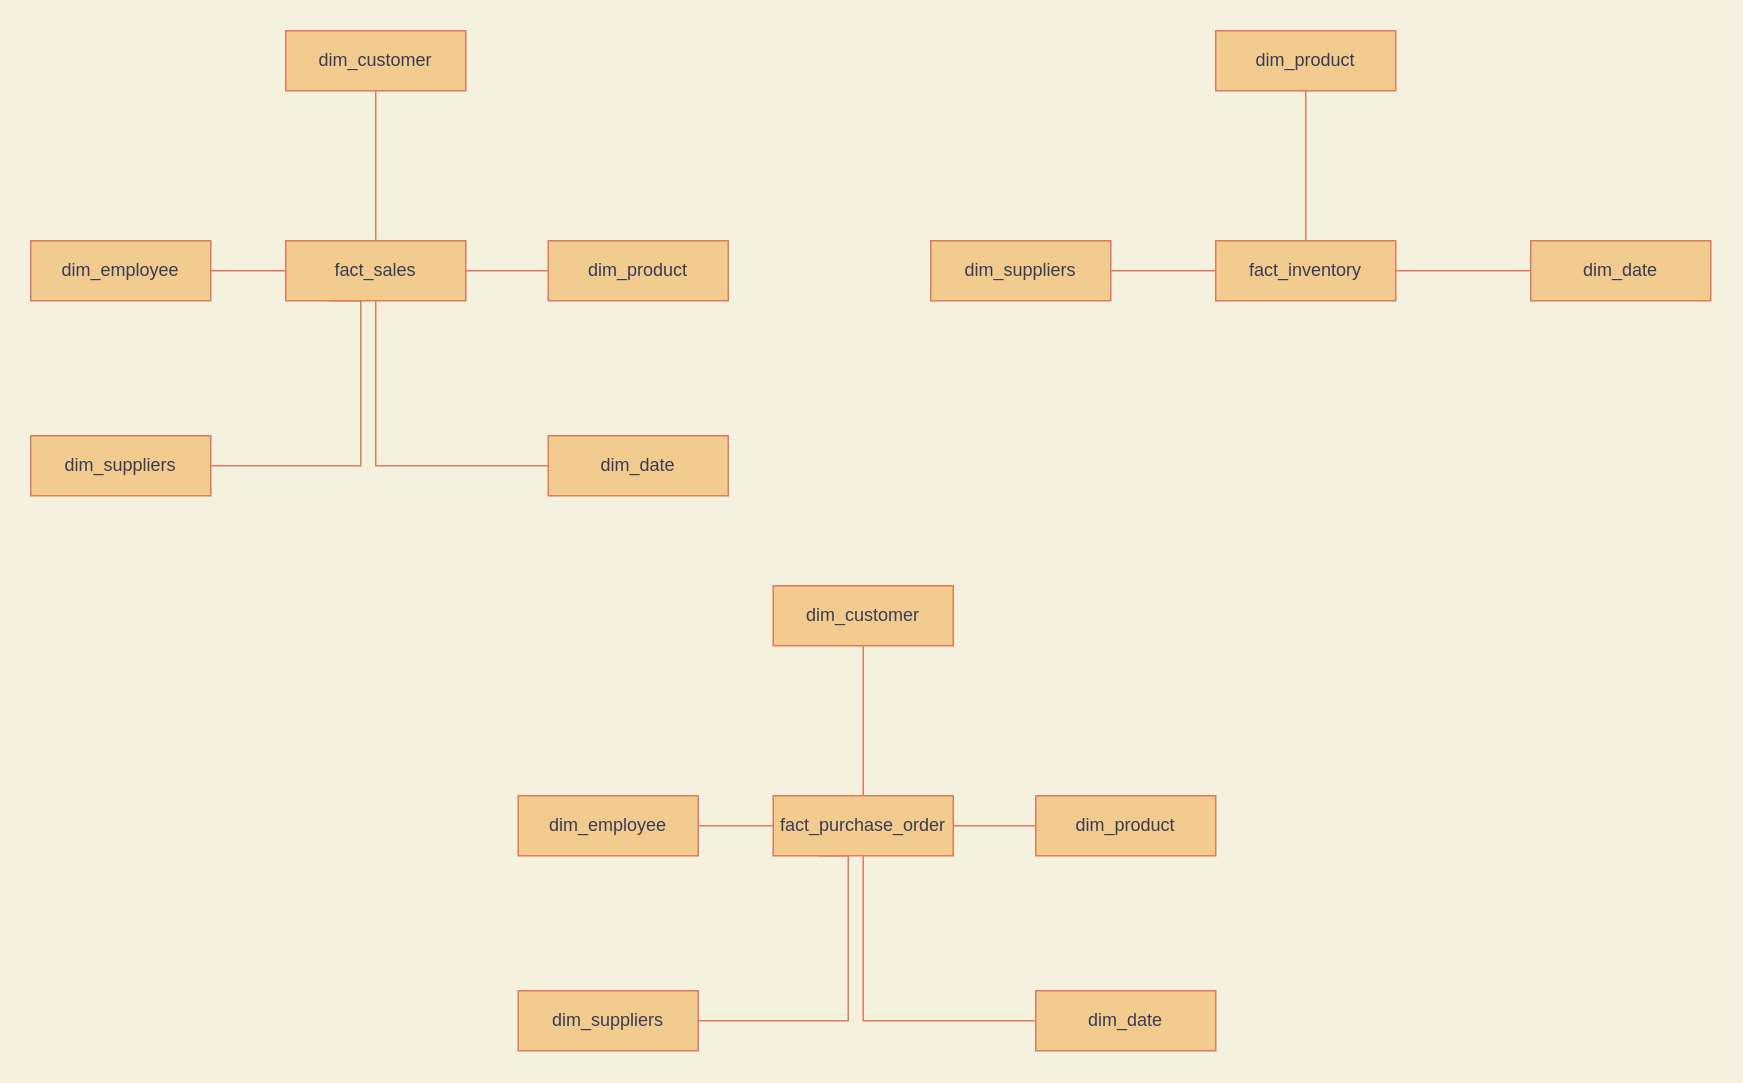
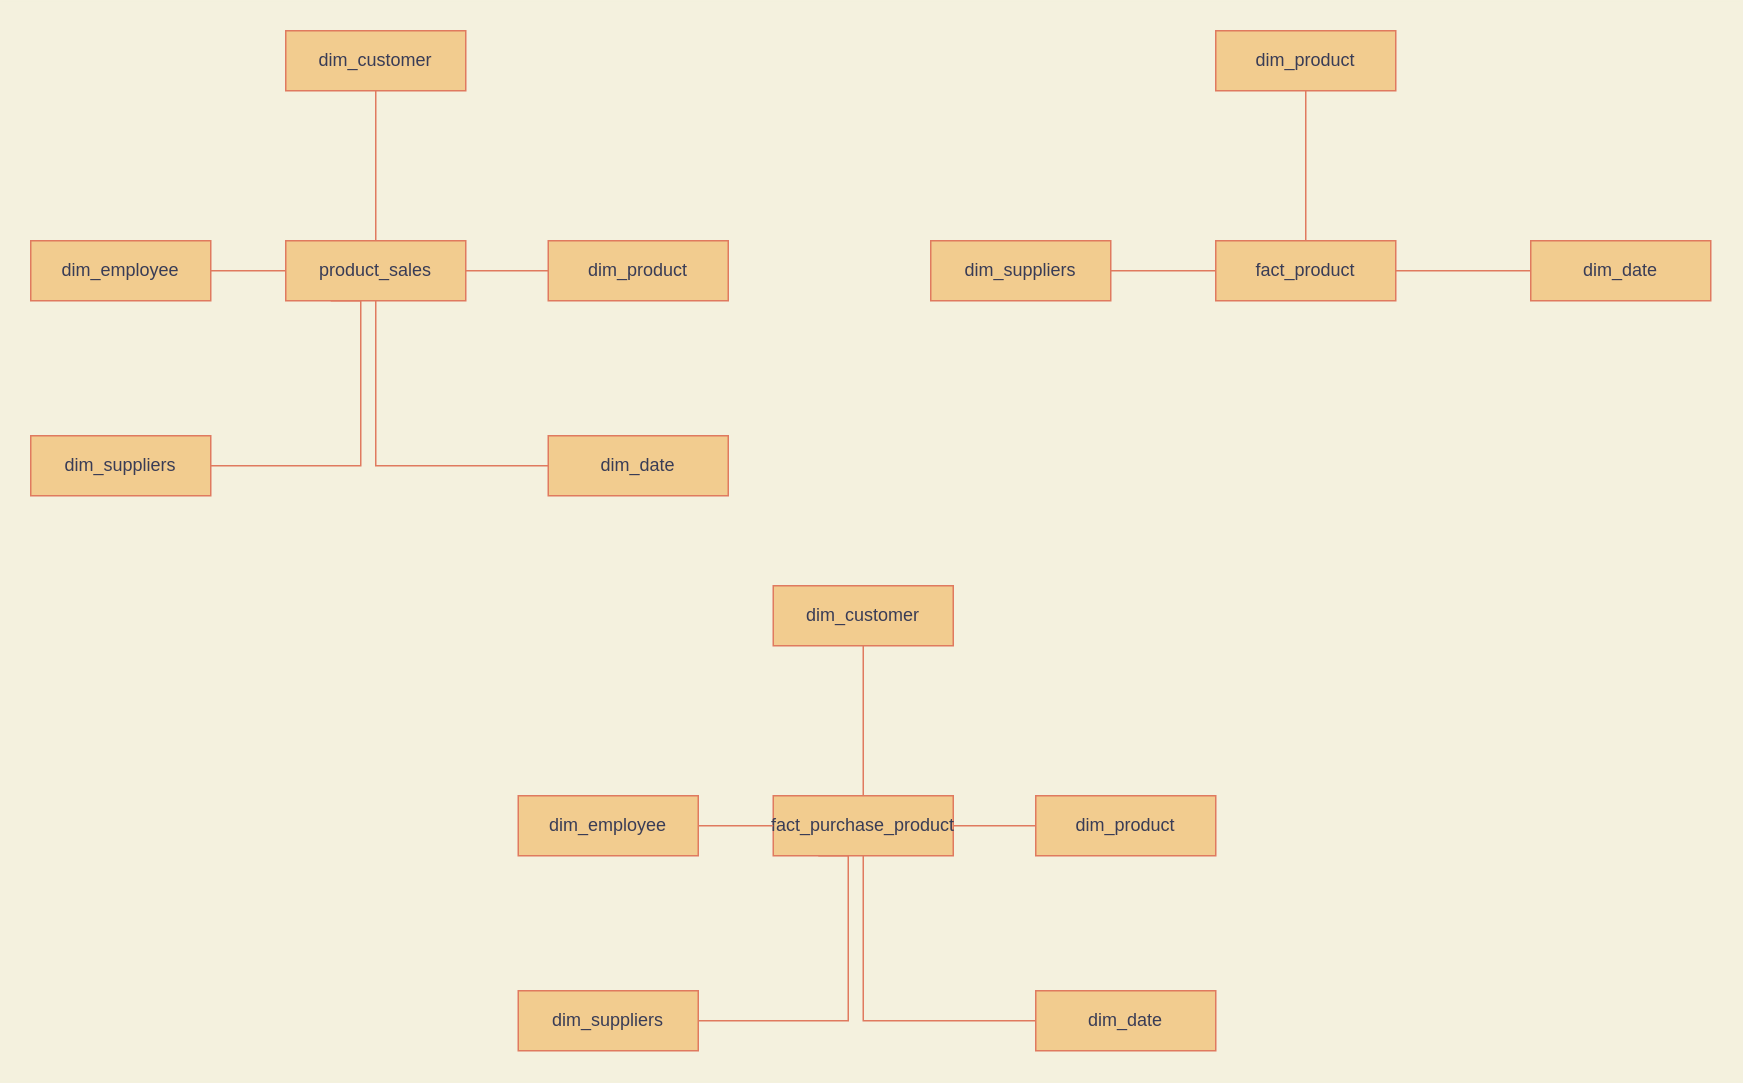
(376, 271) -> (376, 271)
(1306, 271) -> (1306, 271)
(863, 826) -> (863, 826)
